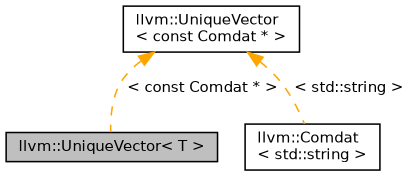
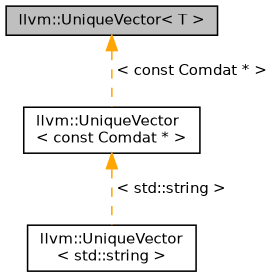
(116, 92) -> (112, 79)
(313, 147) -> (112, 248)
